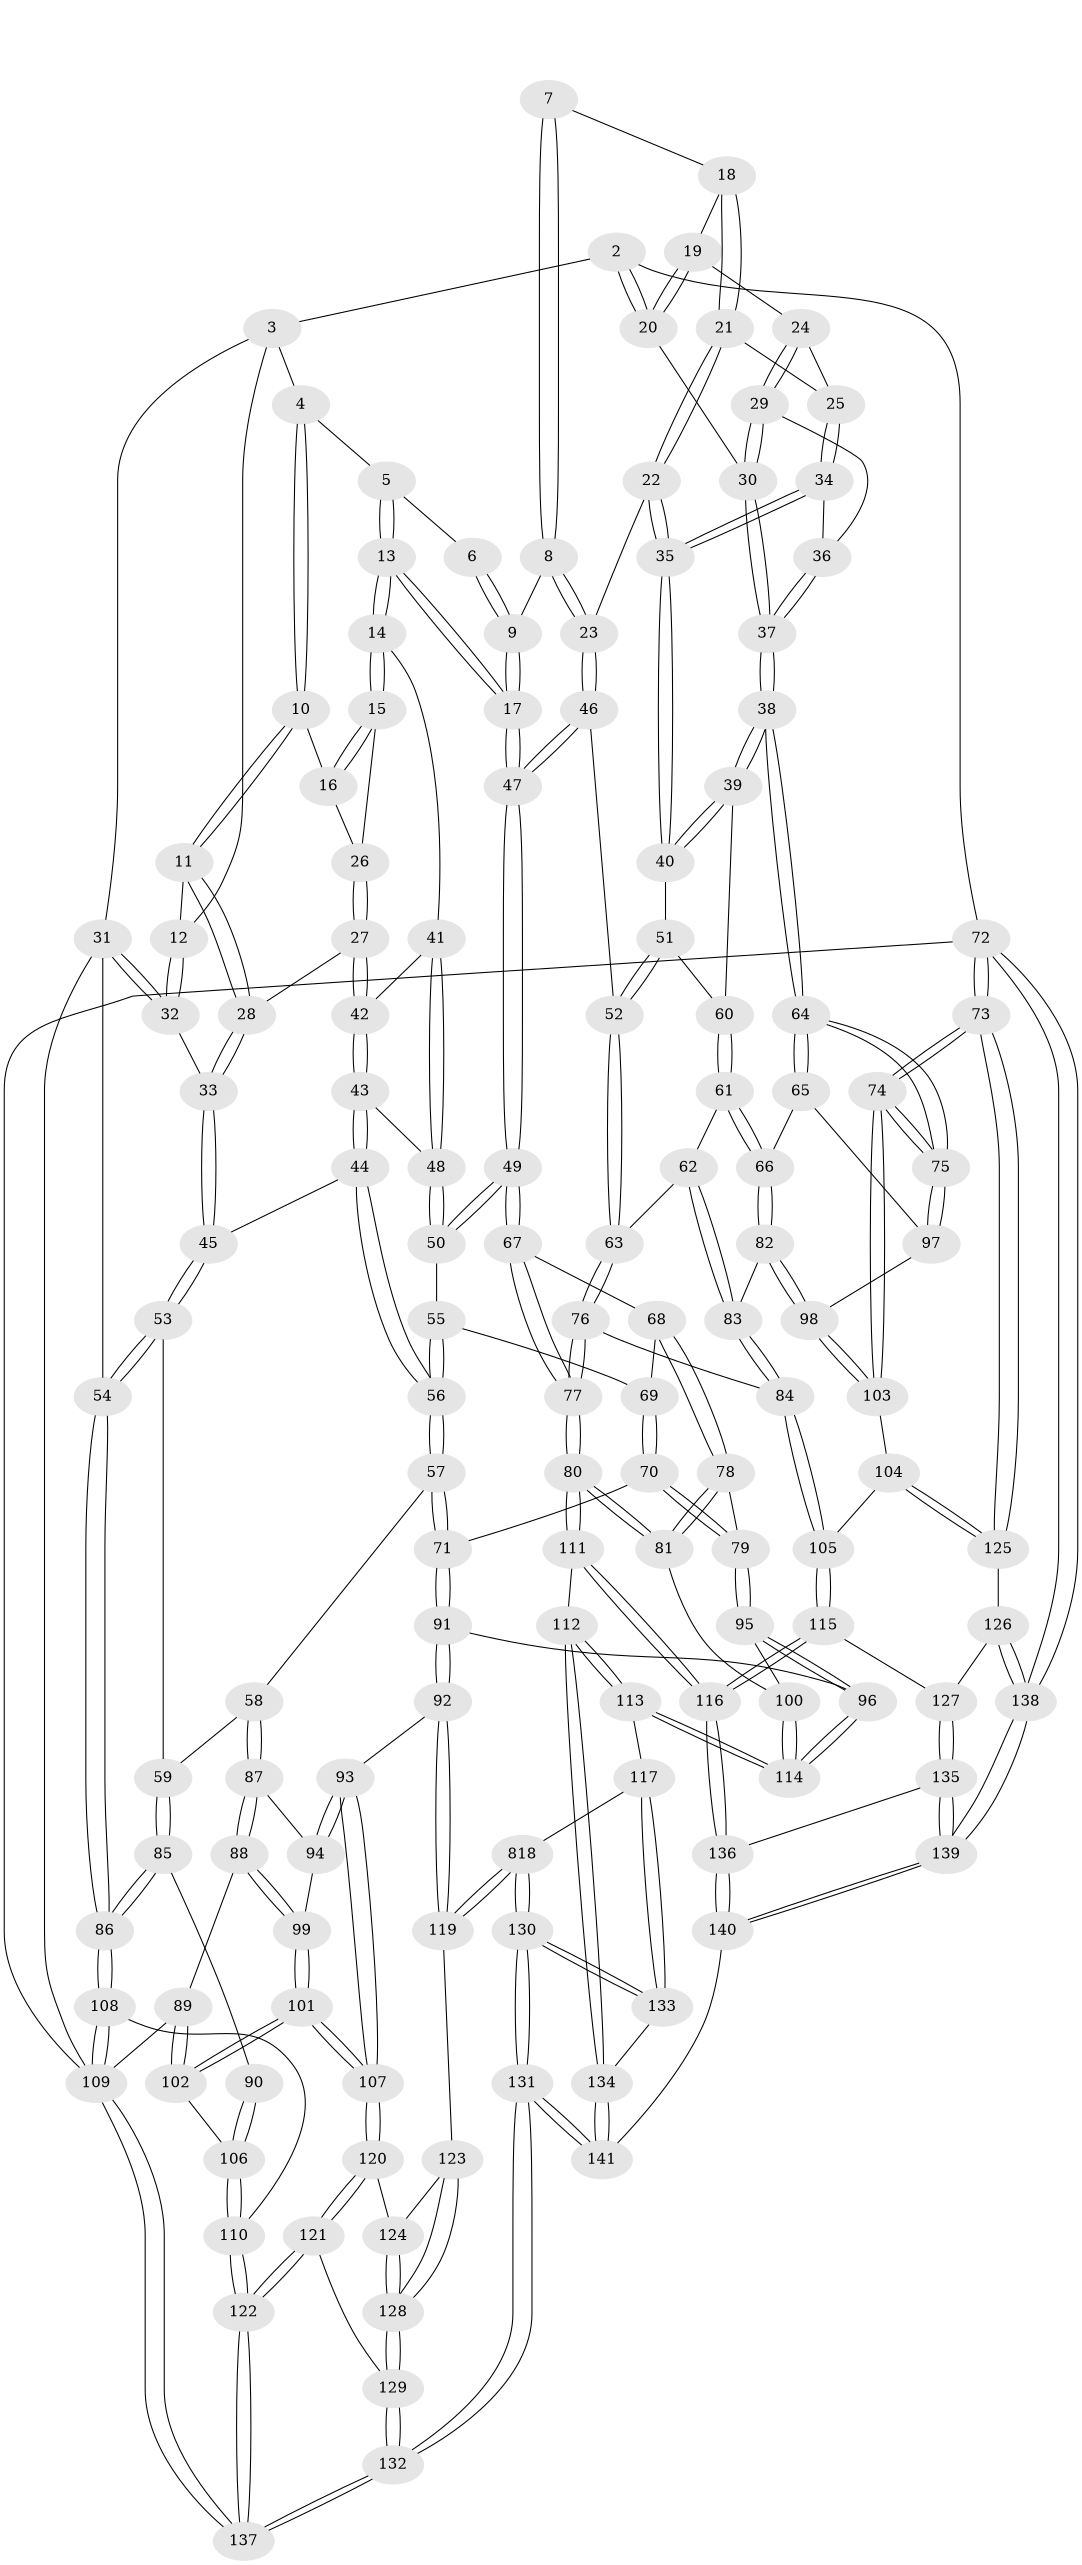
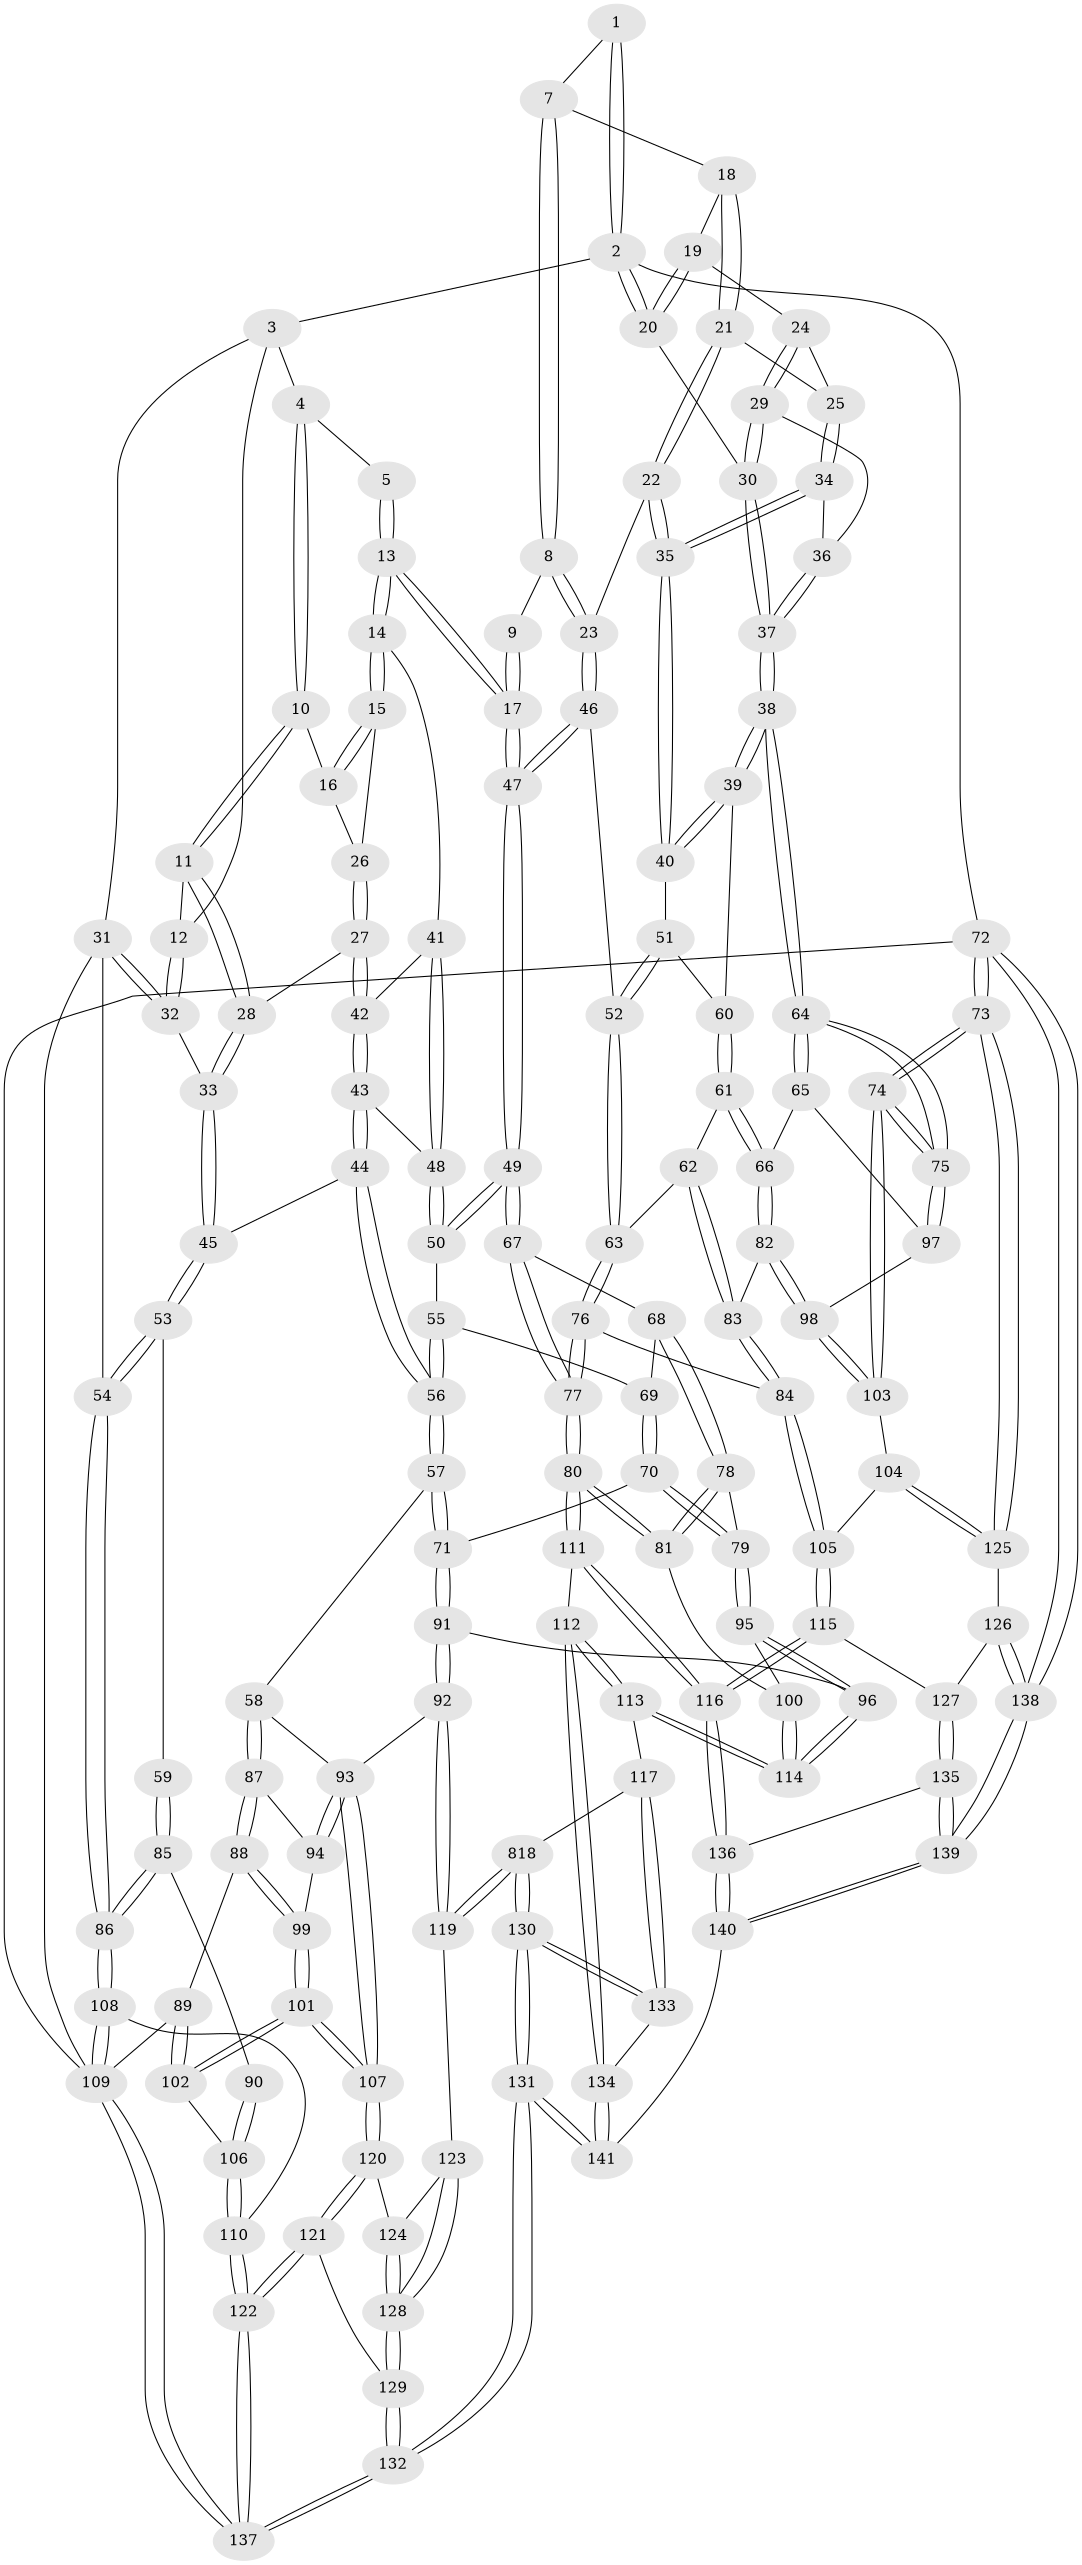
none -> (617, 23)
(473, 557) -> none
(209, 1740) -> (300, 1740)
